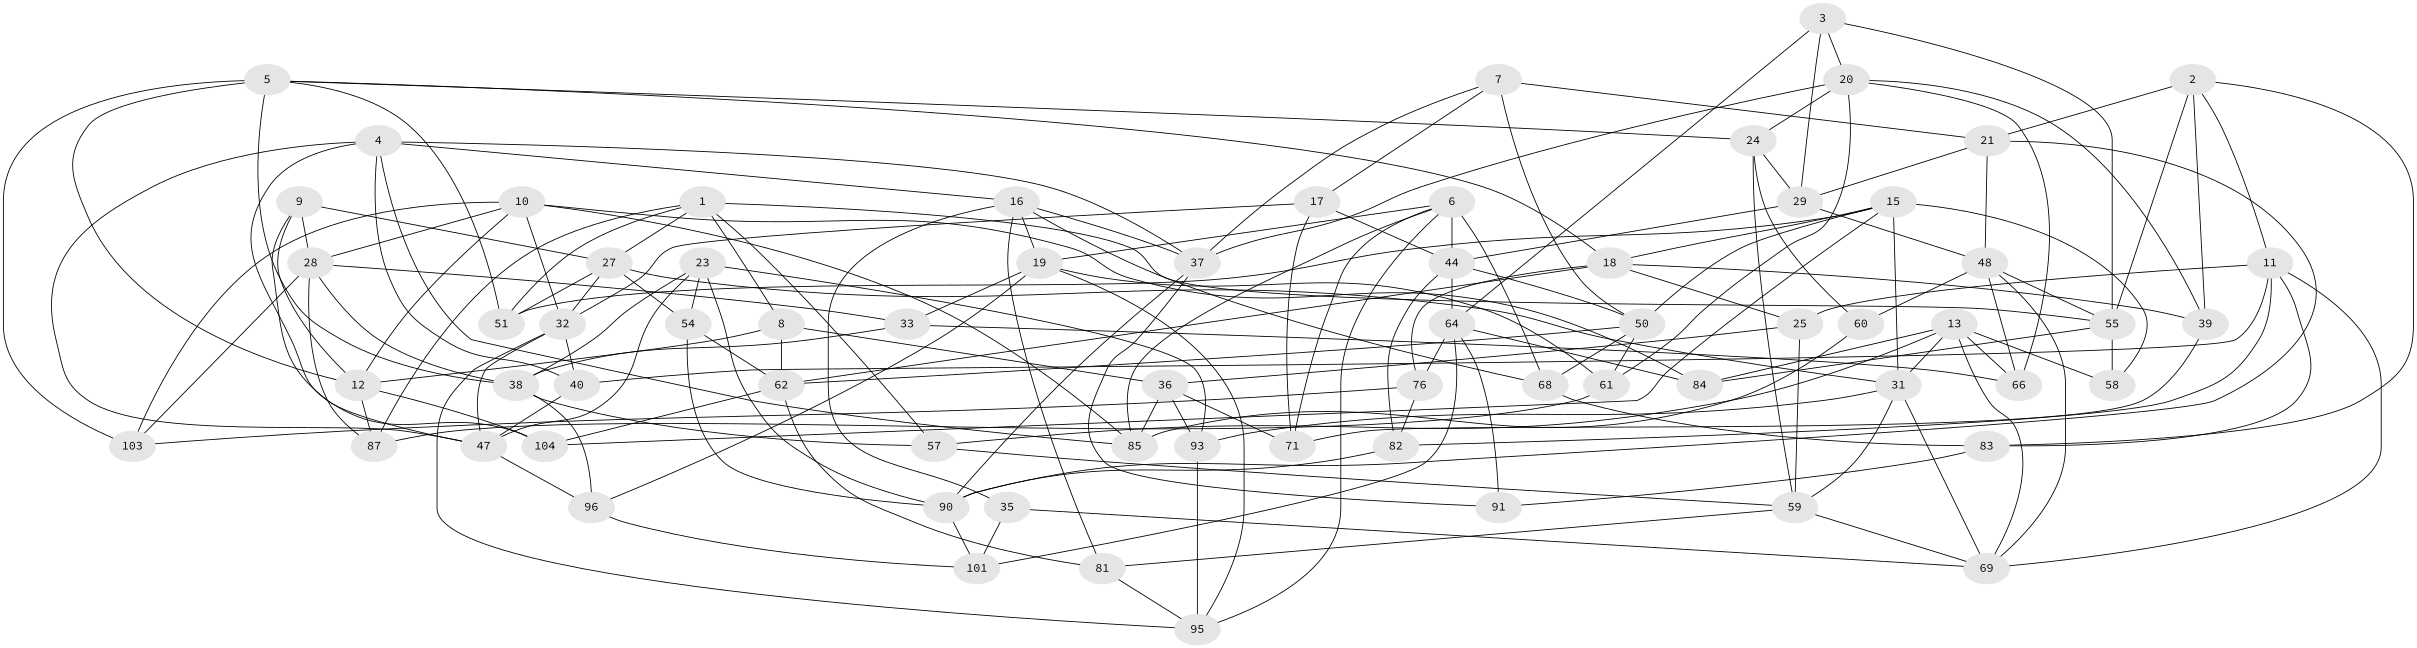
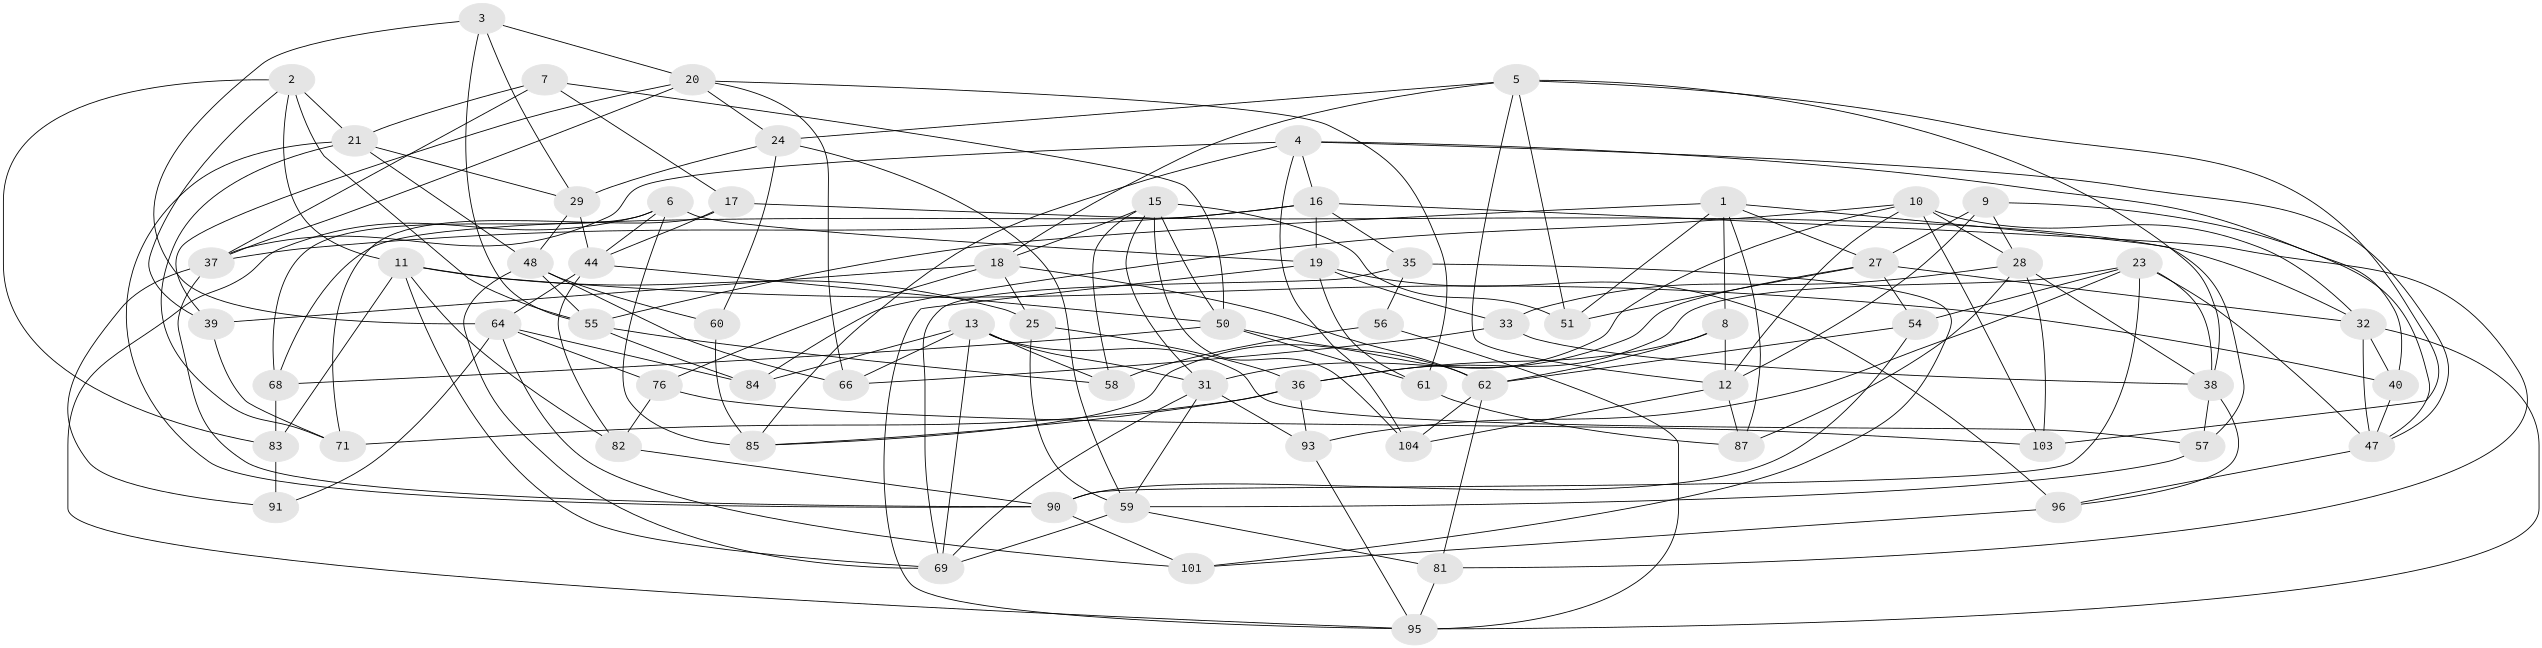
none -> (1712, 304)
(1328, 311) -> (162, 302)
none -> (1381, 324)
